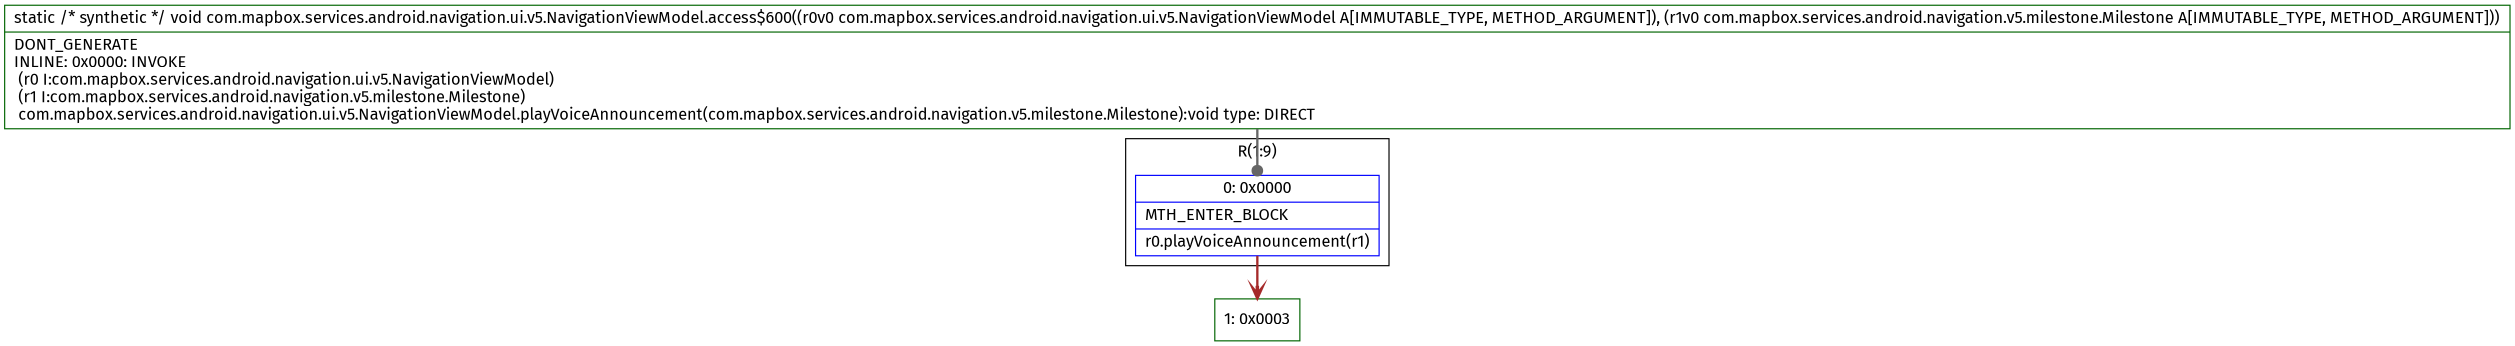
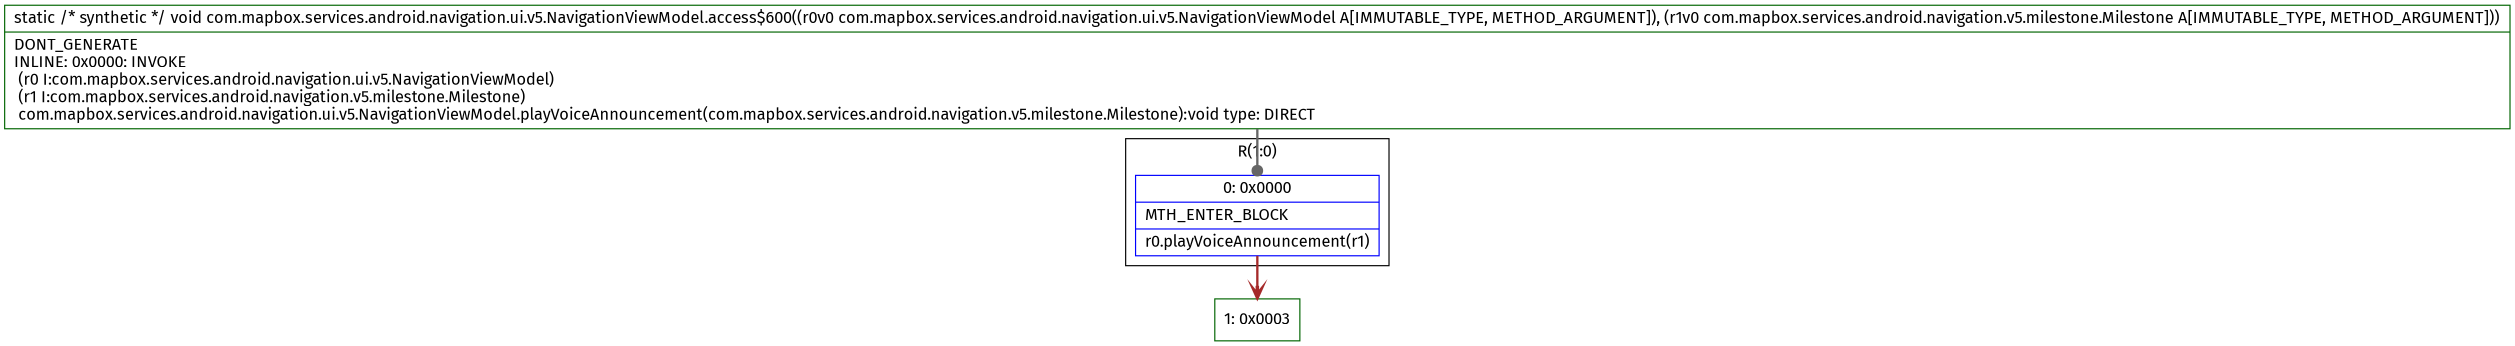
(1257, 152) -> (1257, 152)
